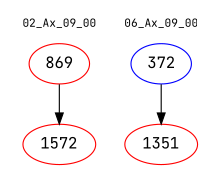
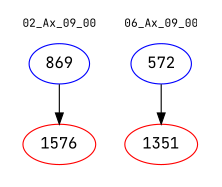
(59, 64) -> (59, 64)
(161, 64) -> (161, 64)
(59, 144) -> (59, 144)
